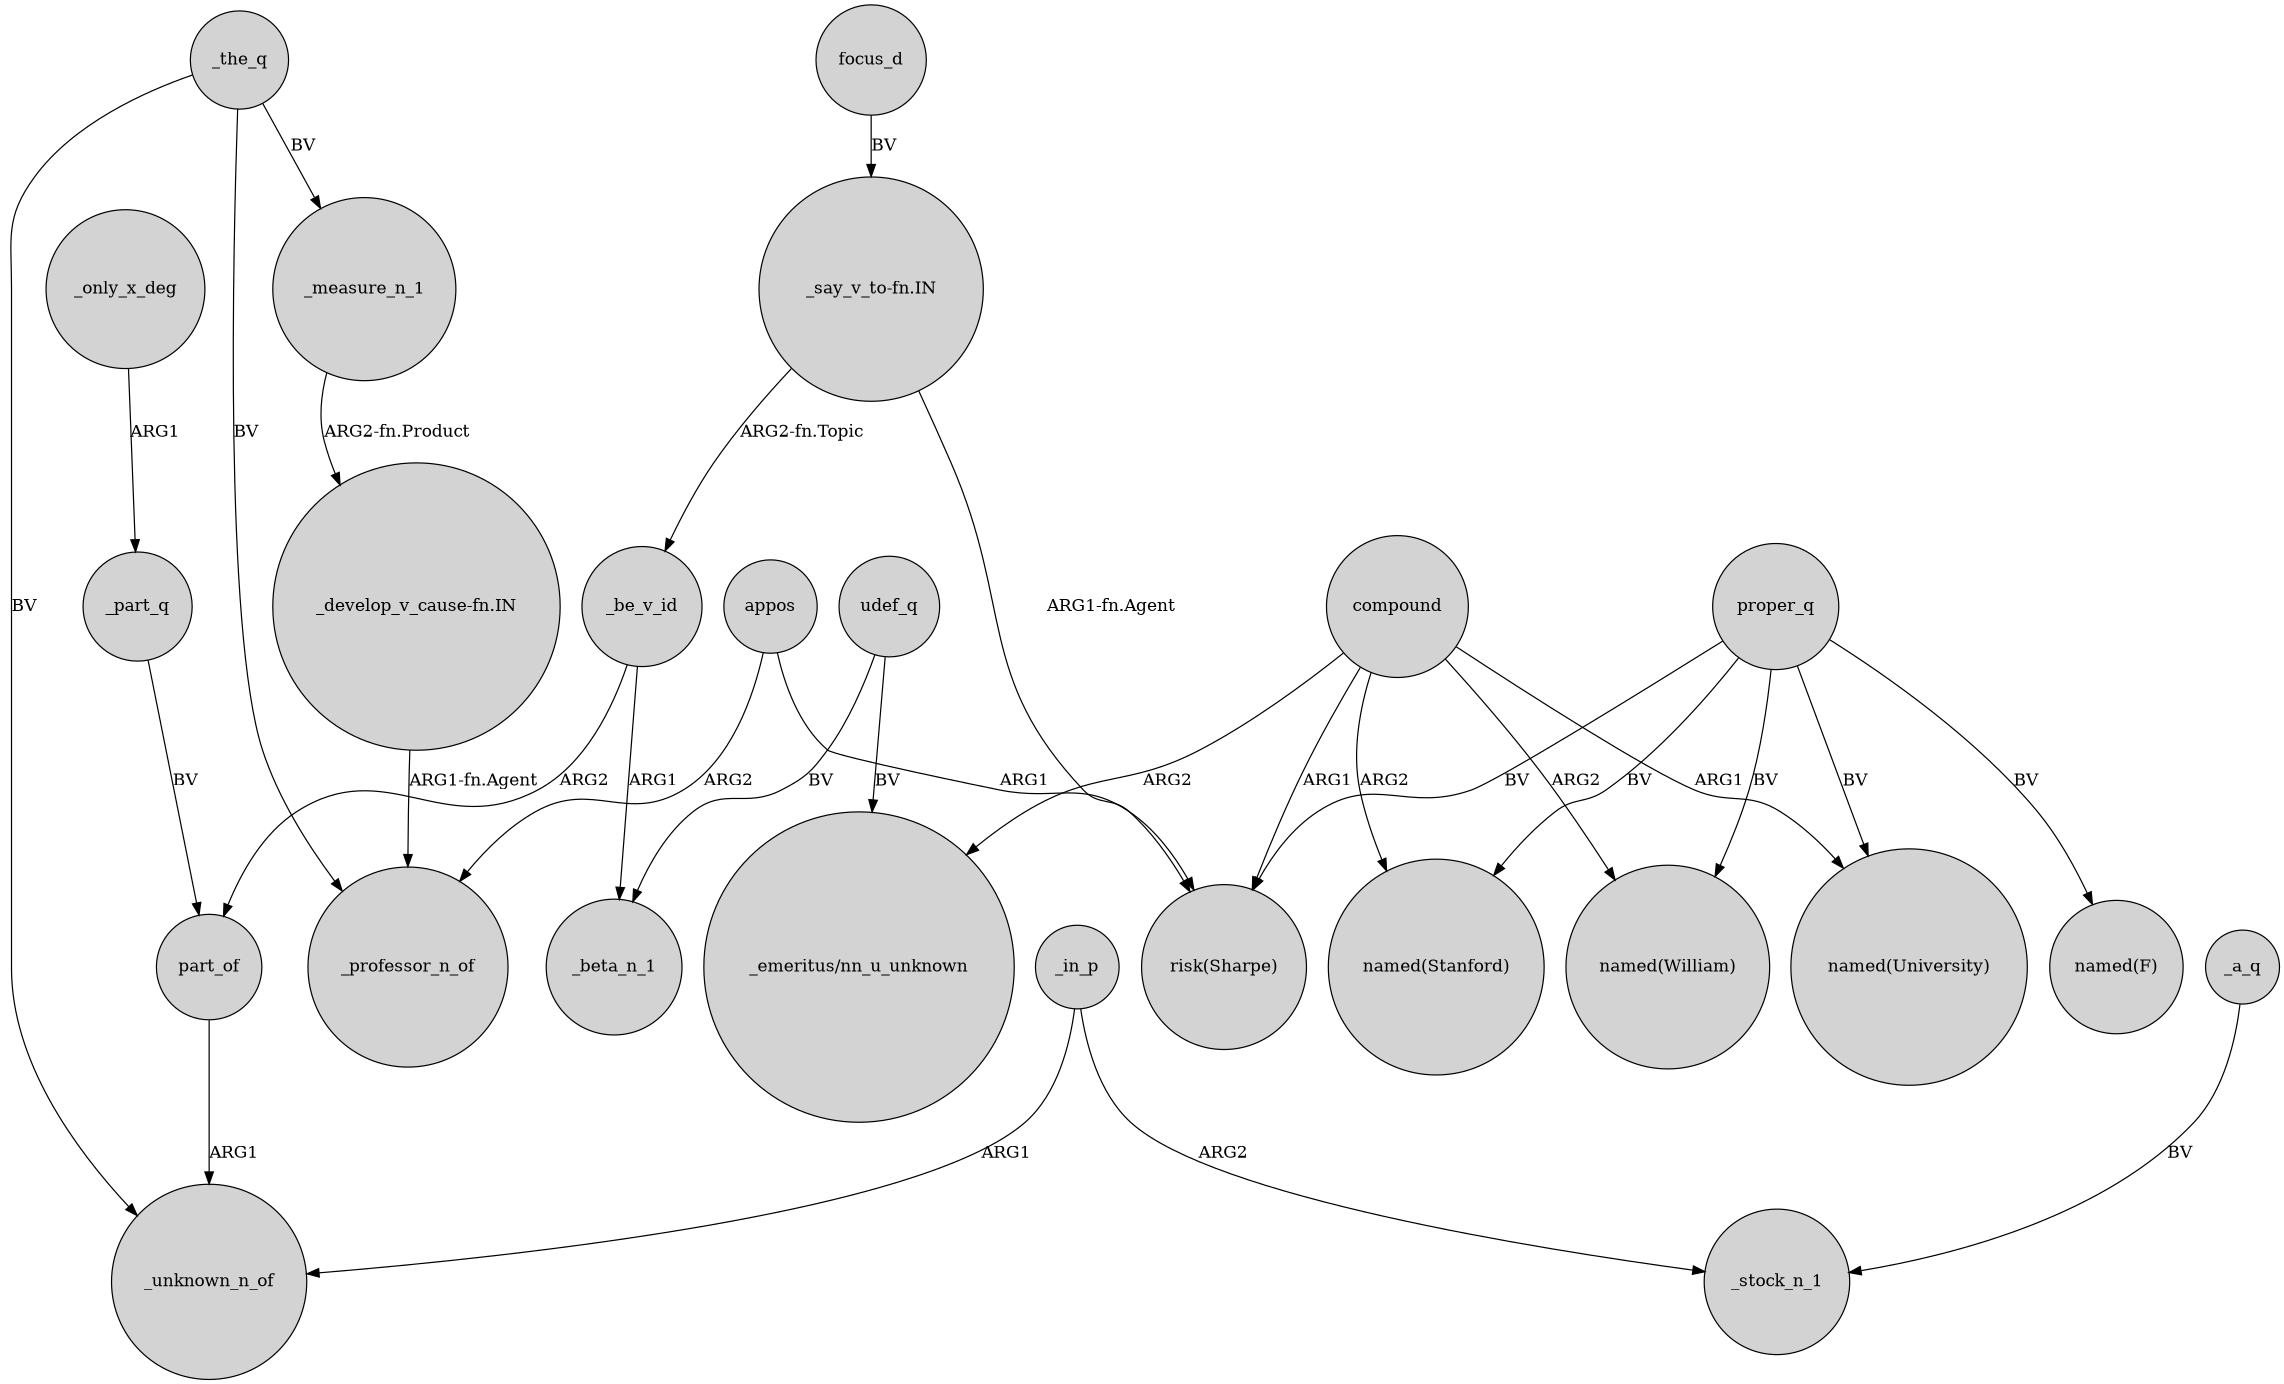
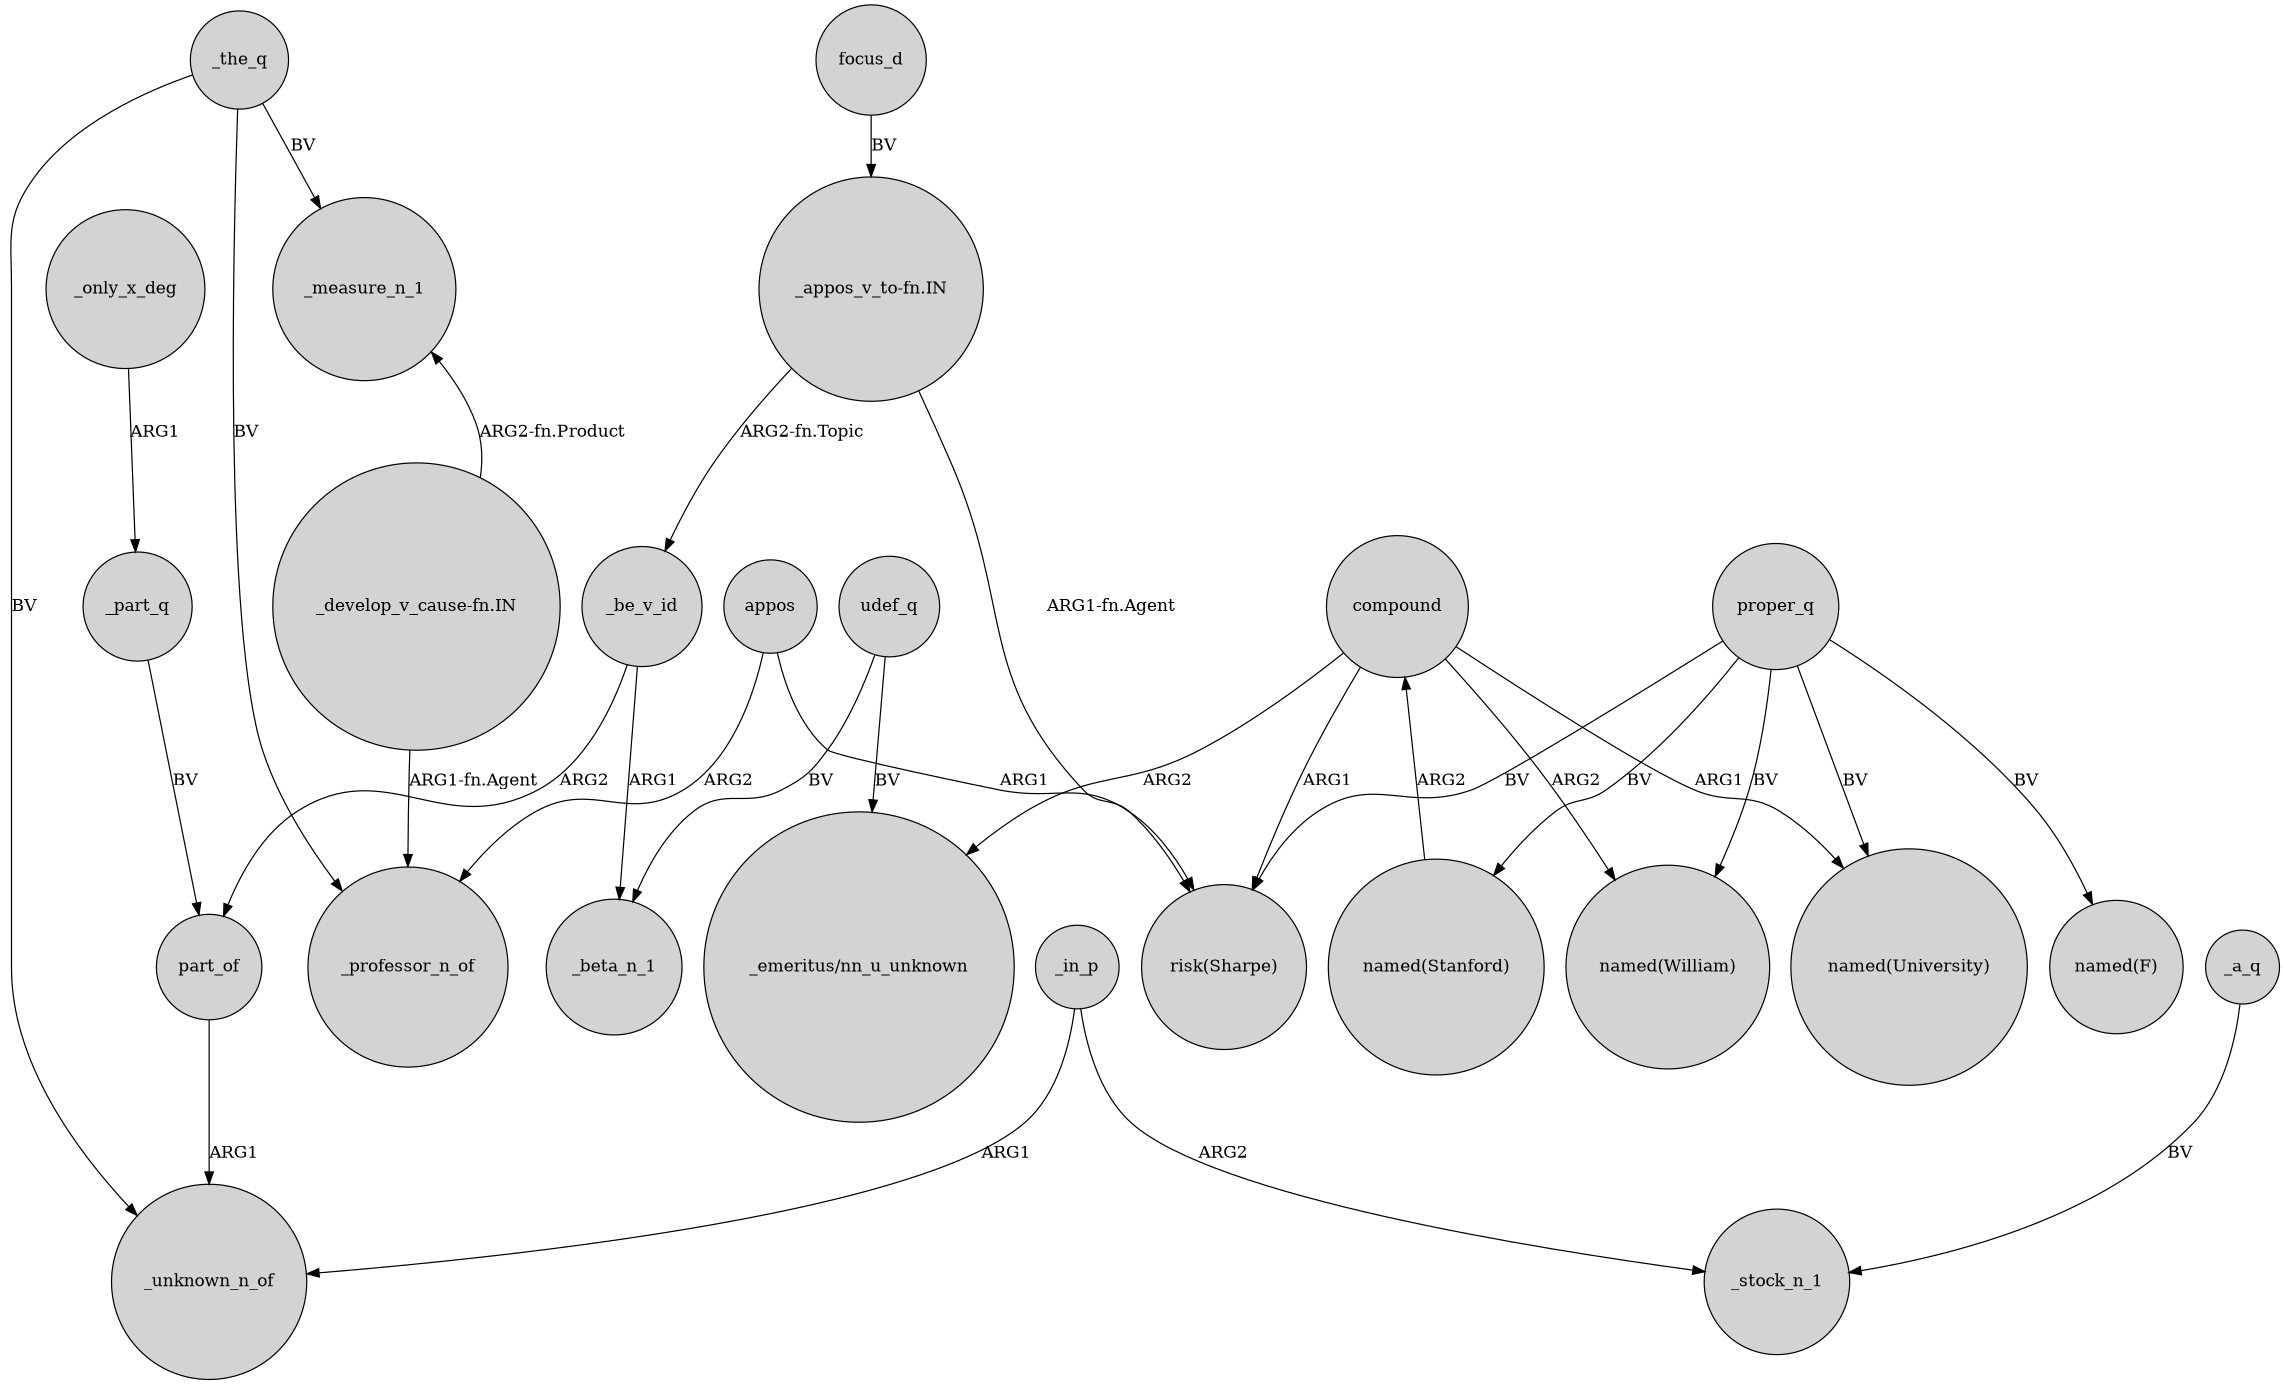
(871, 289) -> (871, 289)
(321, 424) -> (473, 415)
(1357, 767) -> (1415, 774)
